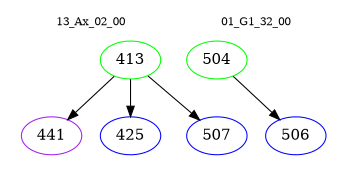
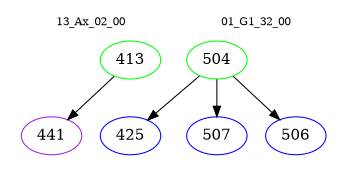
(162, 88) -> (217, 93)
(131, 93) -> (185, 88)
